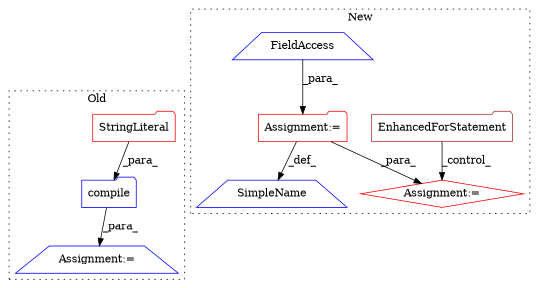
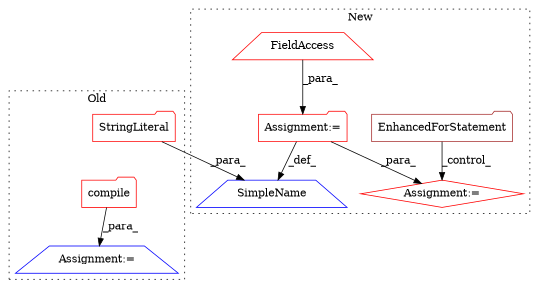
(303, 46) -> (303, 46)
(123, 157) -> (200, 159)
(109, 194) -> (109, 194)
